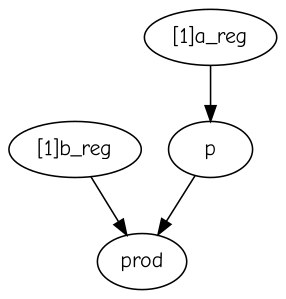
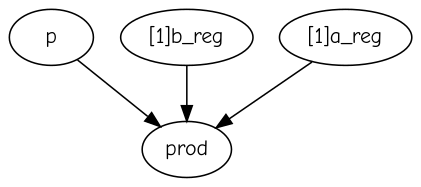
(211, 86) -> (271, 90)
